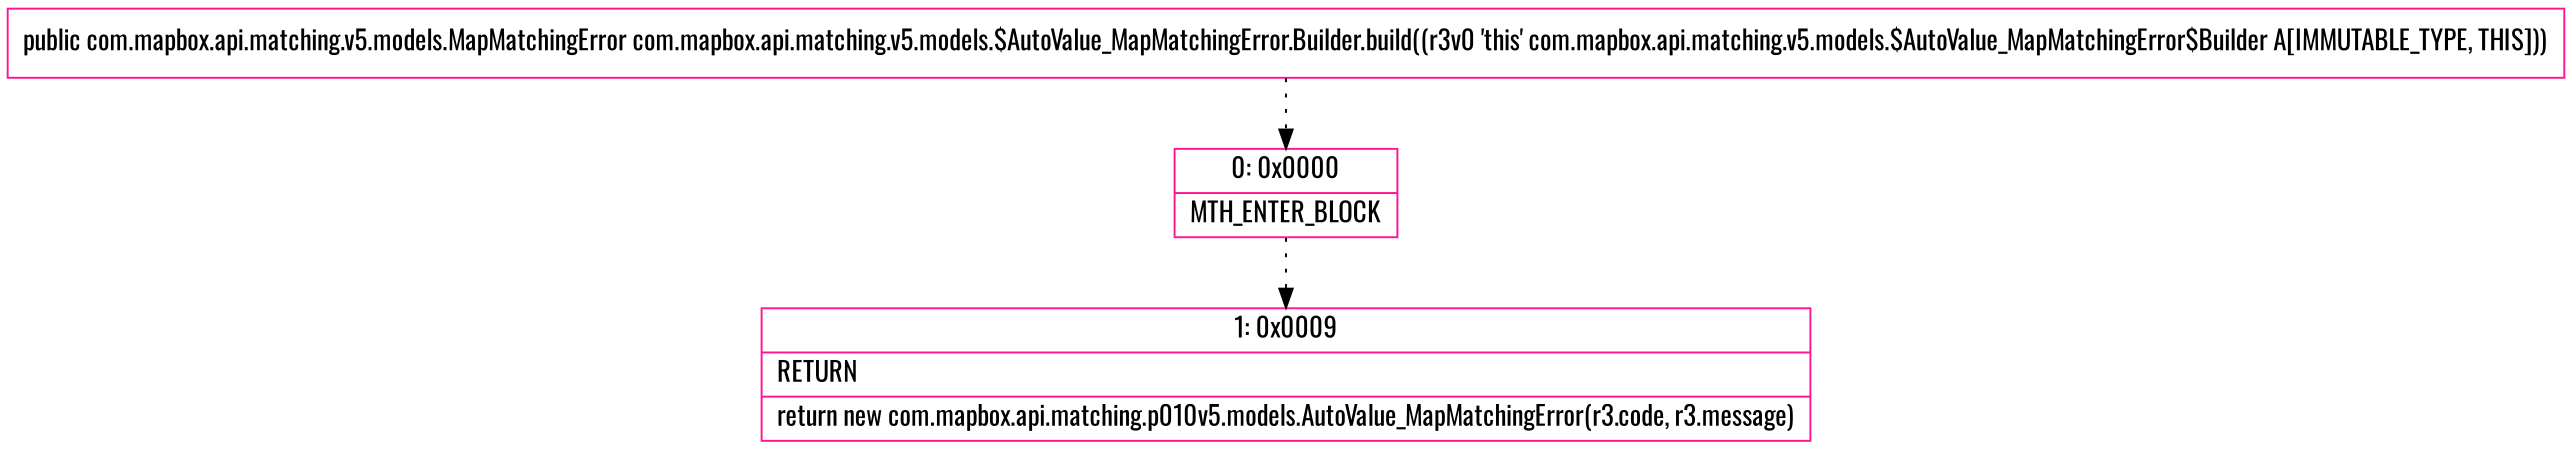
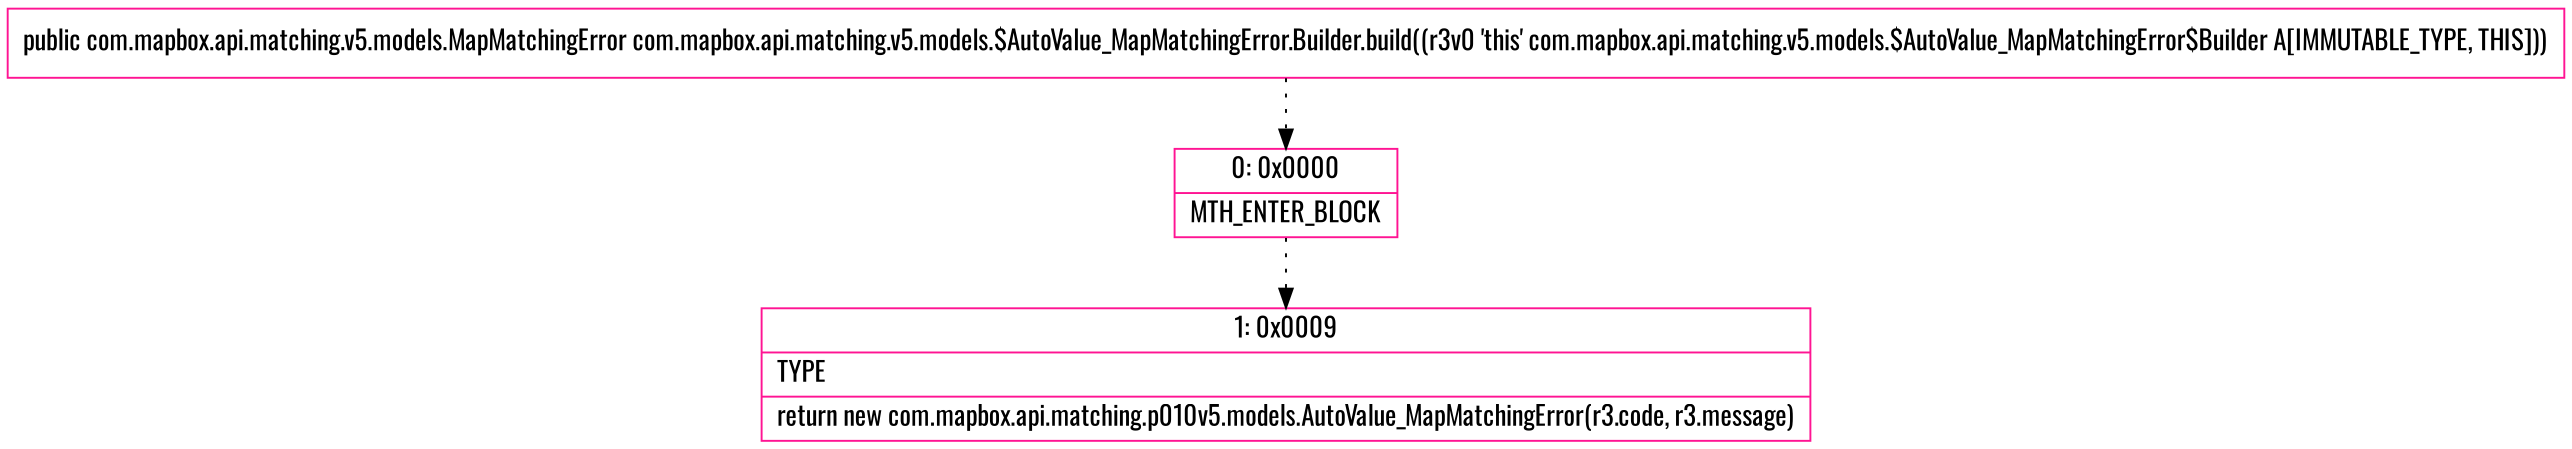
(818, 374) -> (802, 374)
